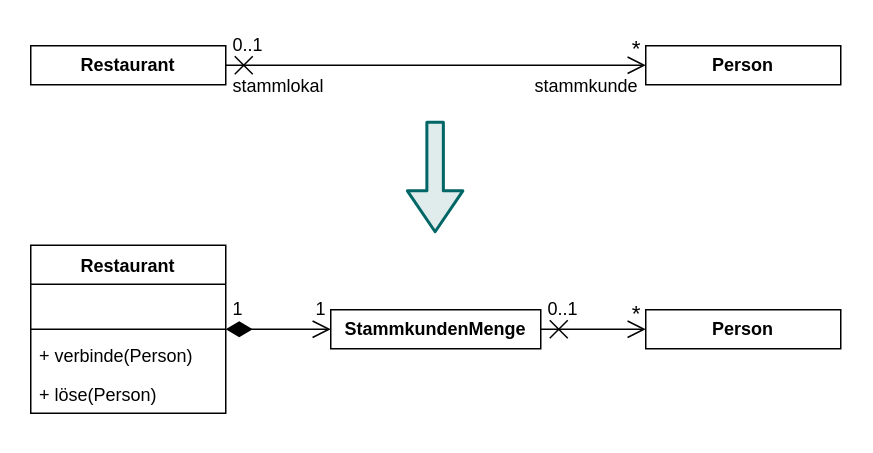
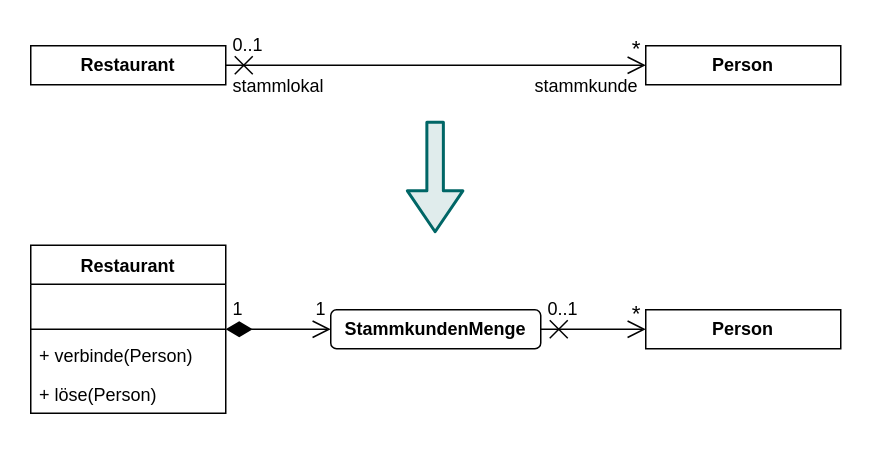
(436, 329) -> (436, 329)
